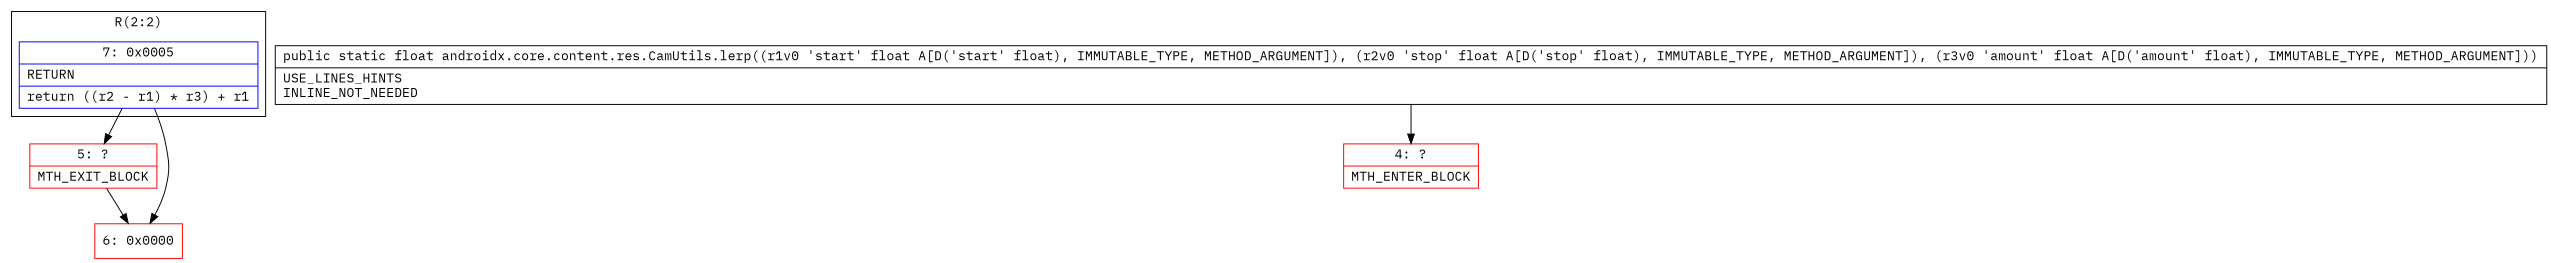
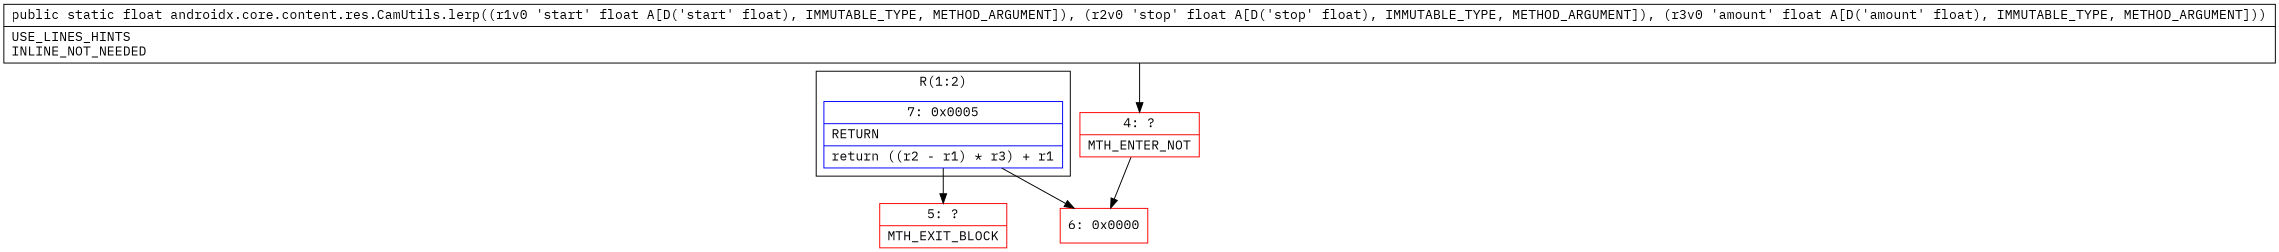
(139, 23) -> (943, 82)
(1411, 177) -> (1140, 145)
(115, 202) -> (1123, 178)
